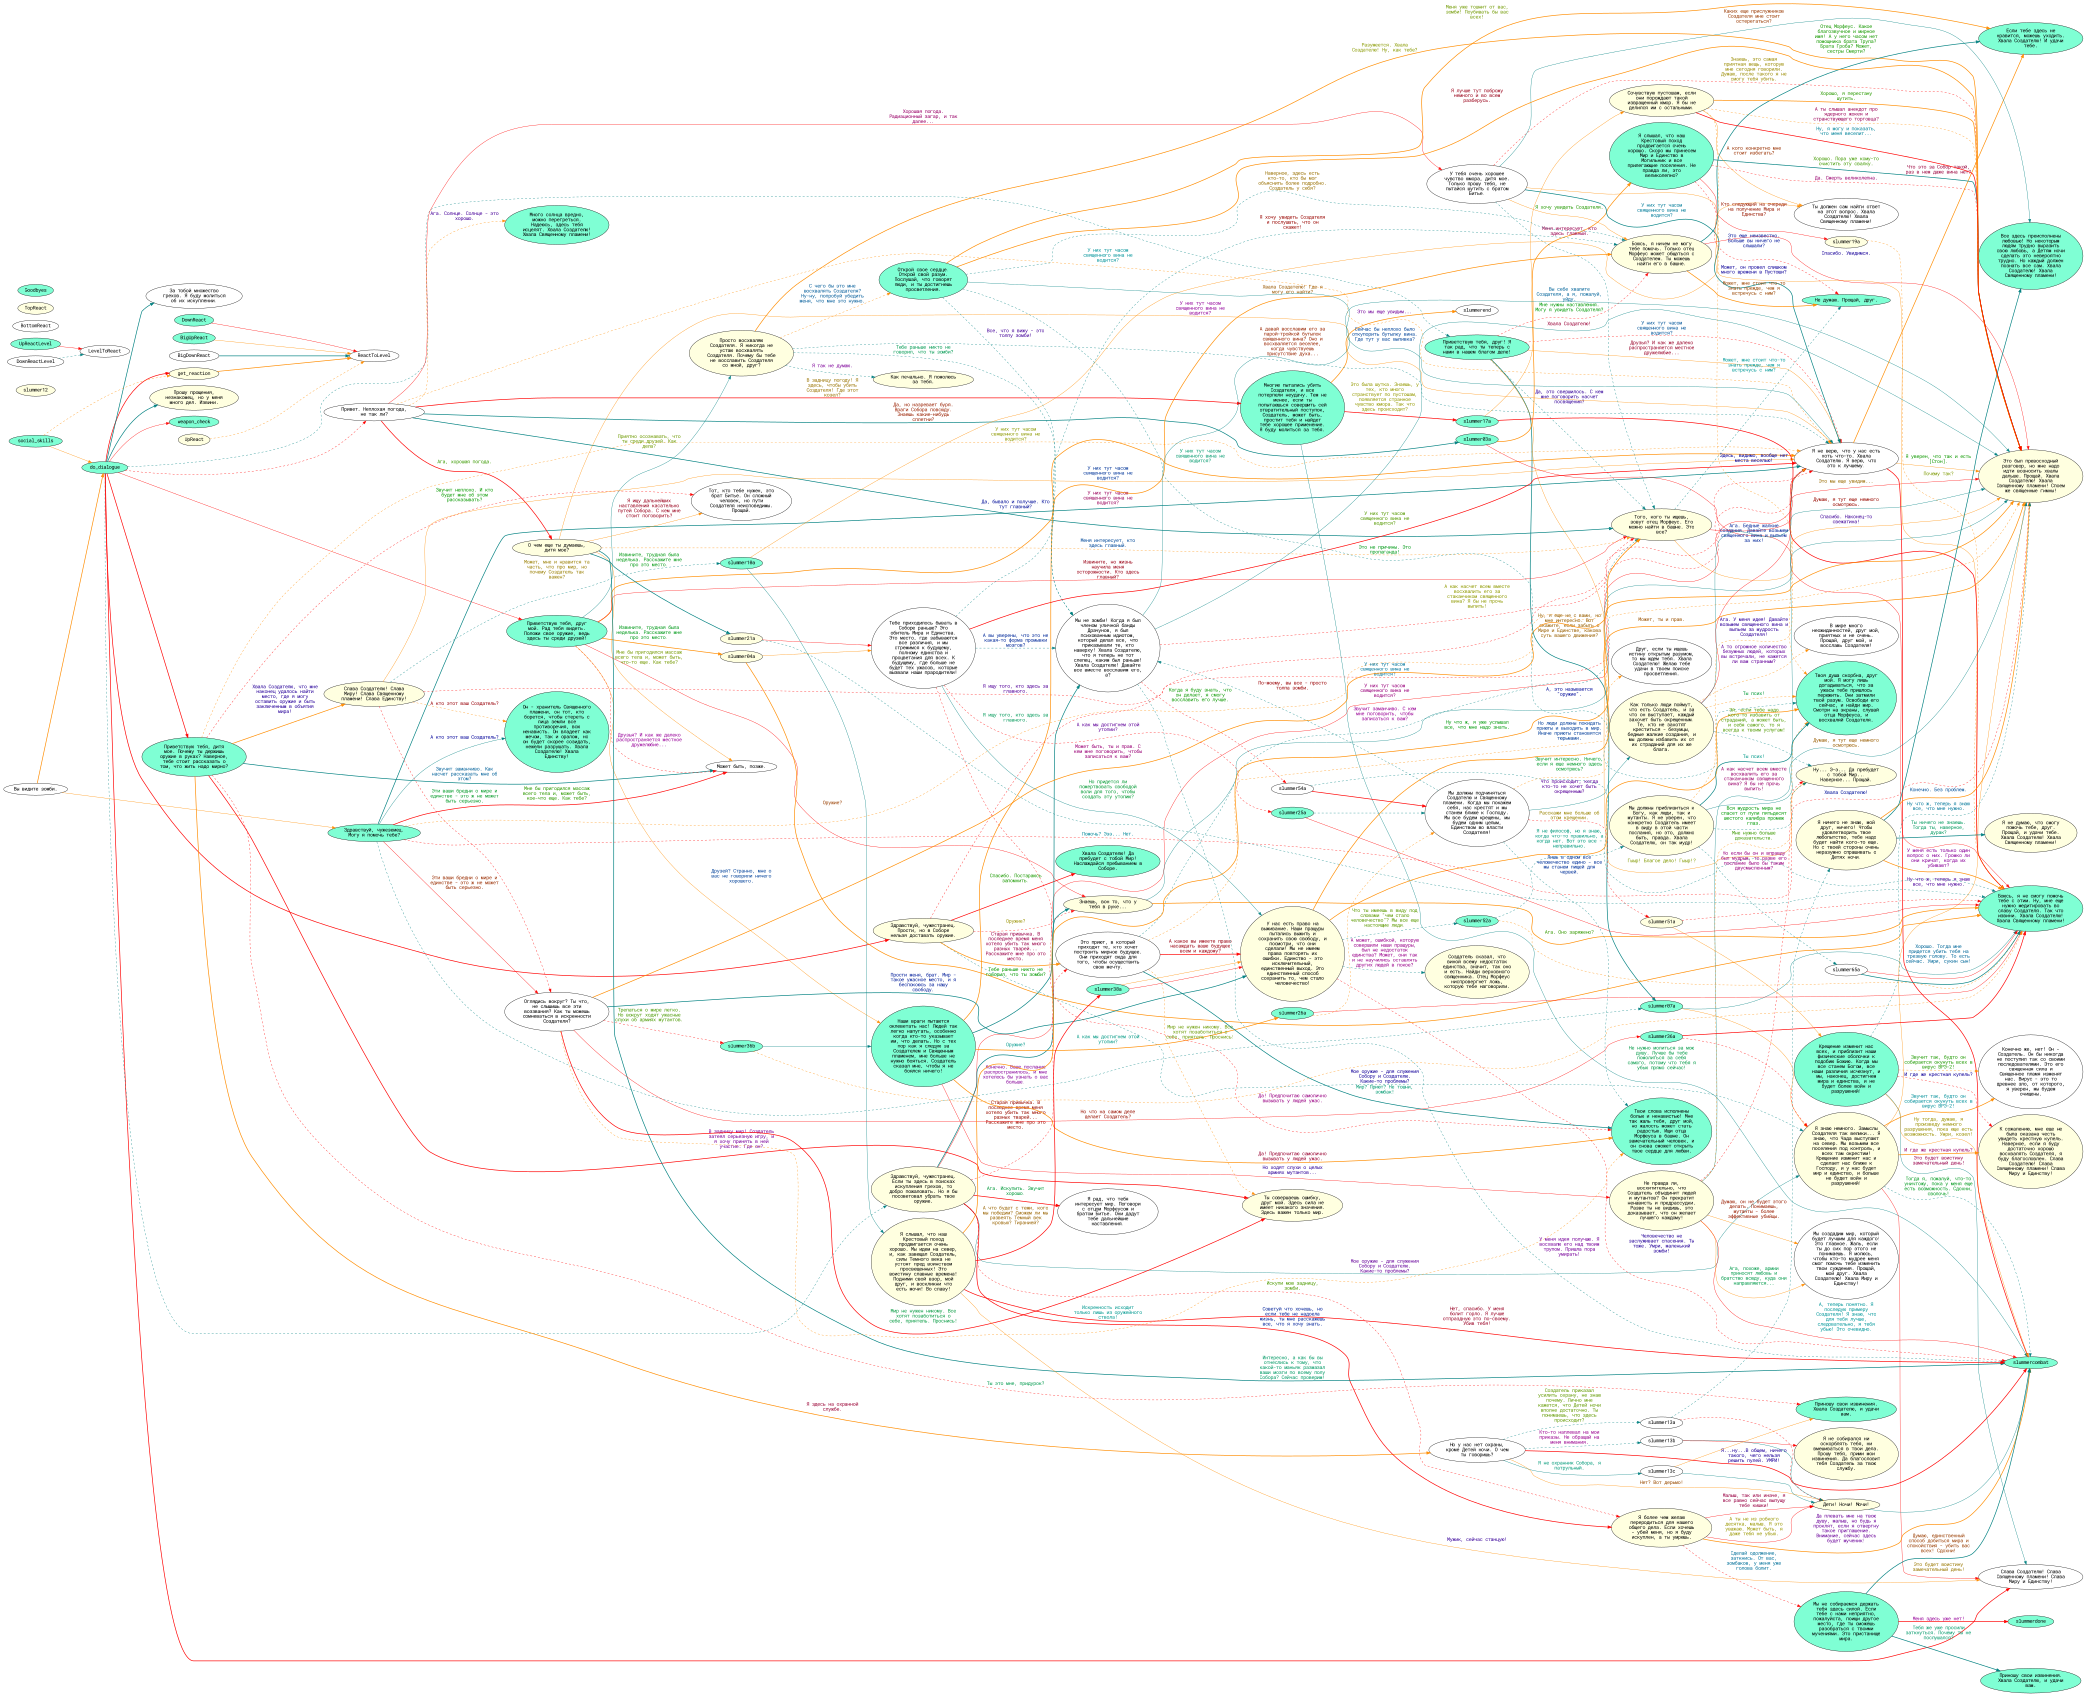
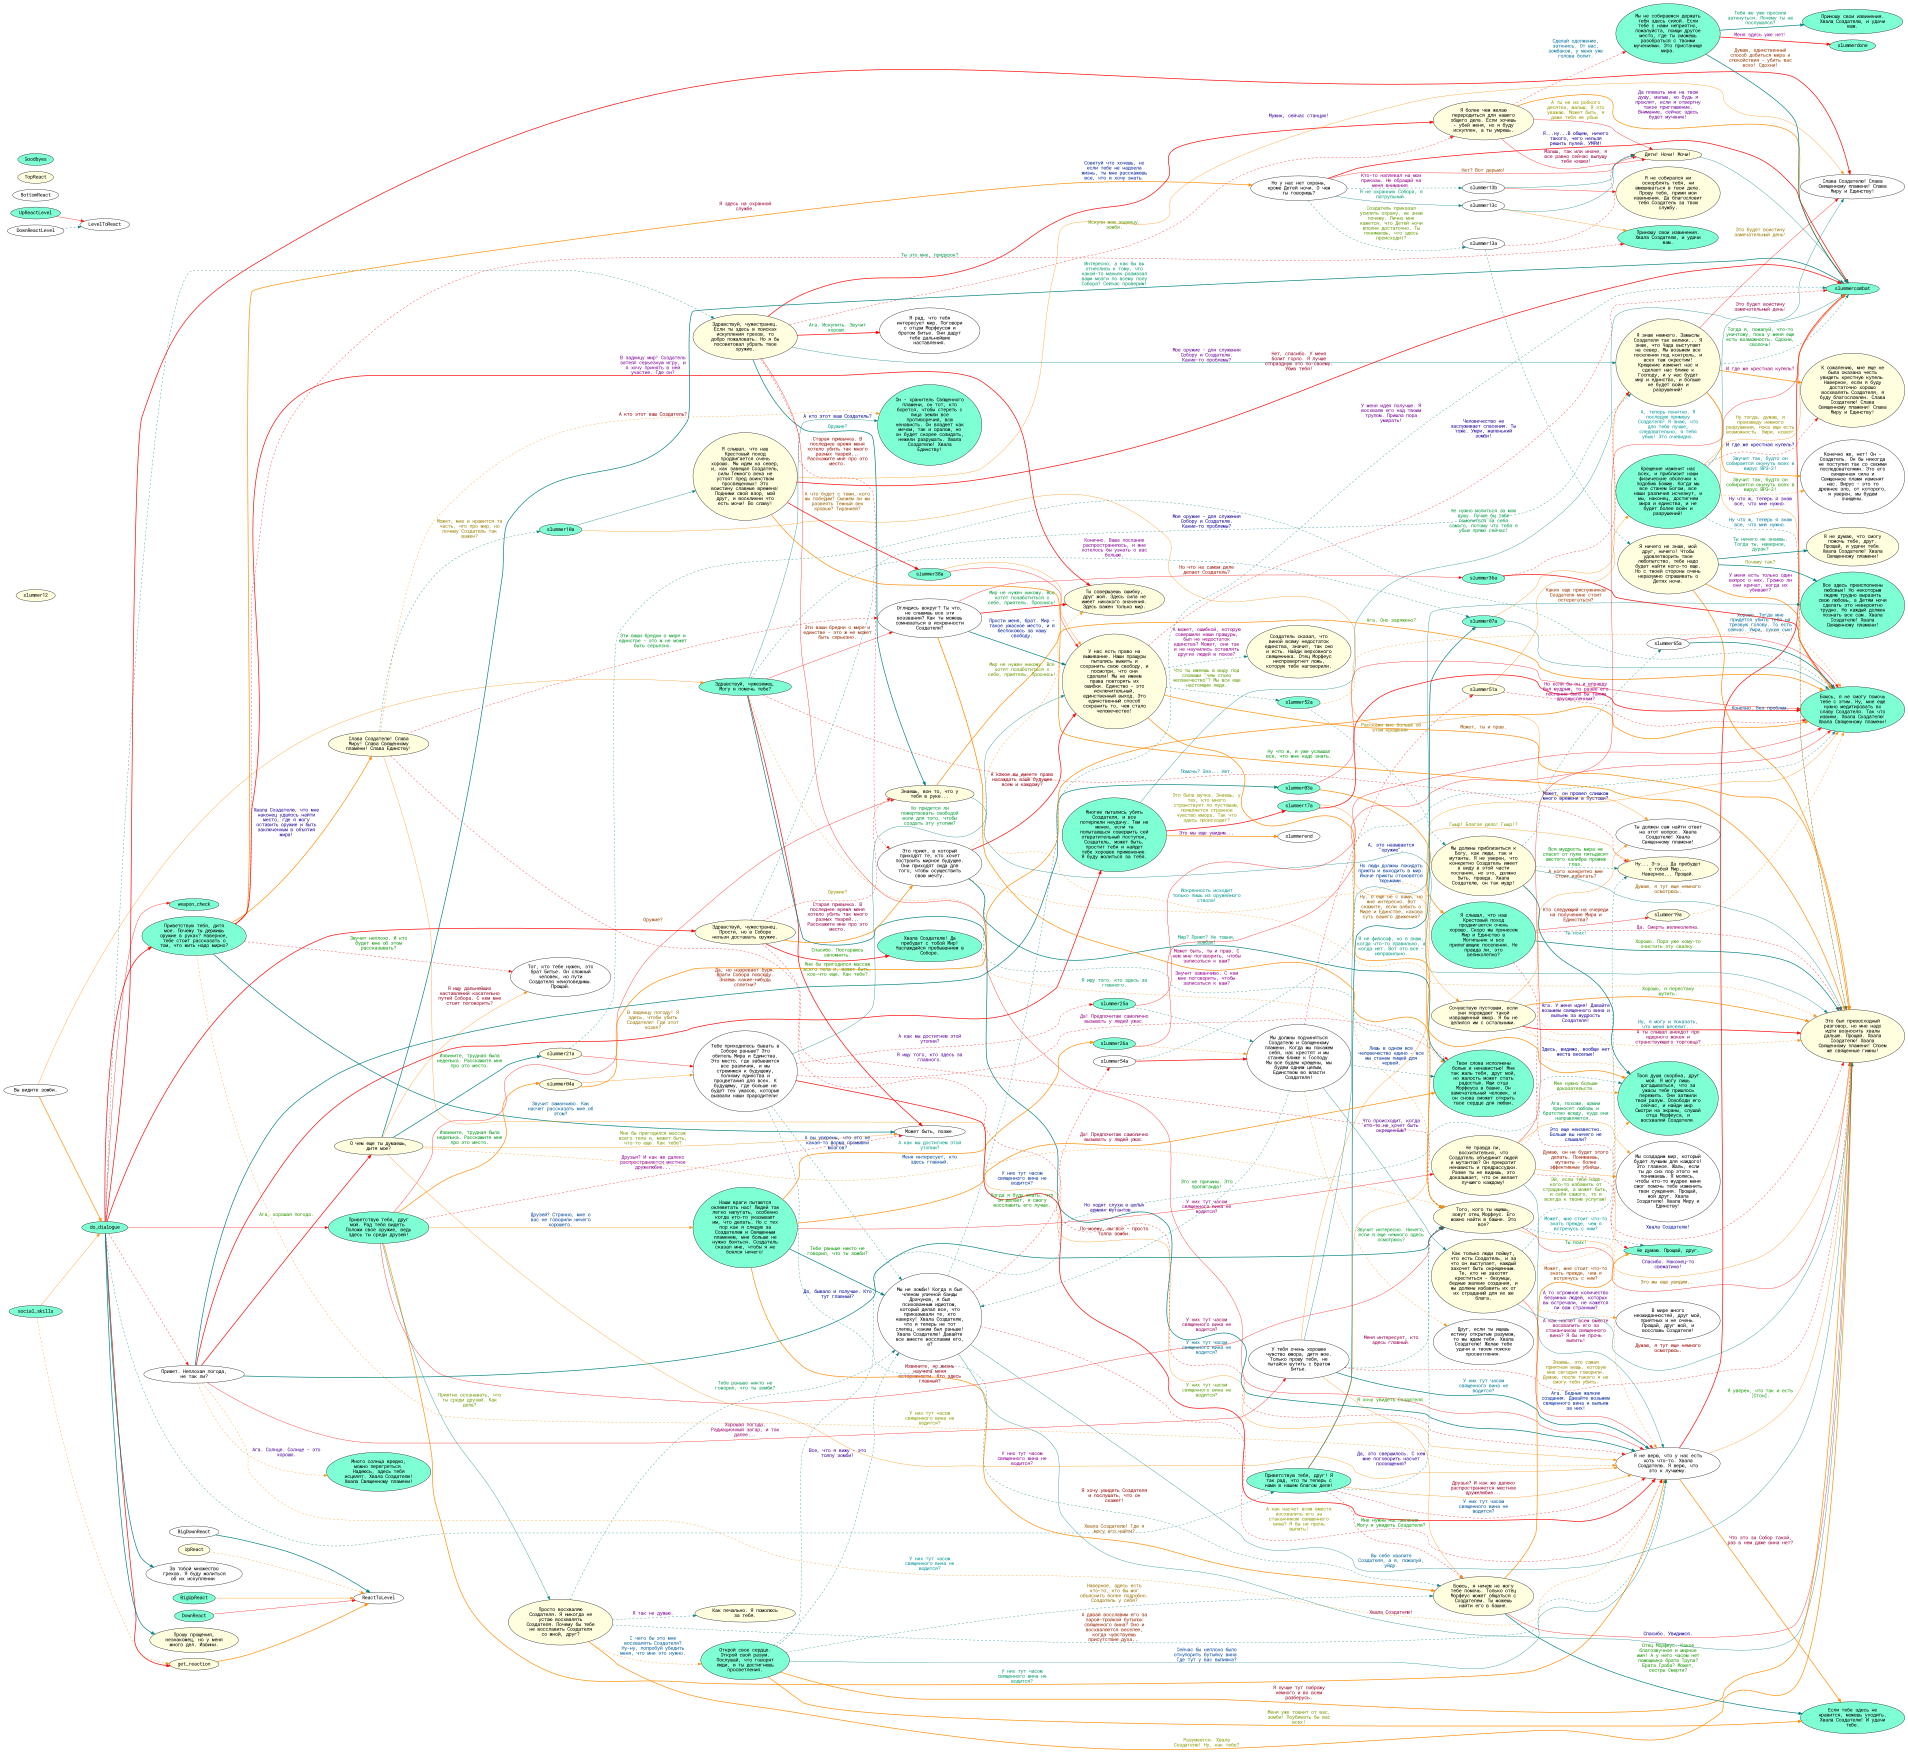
(741, 1046) -> none
(1662, 1488) -> (1483, 173)
